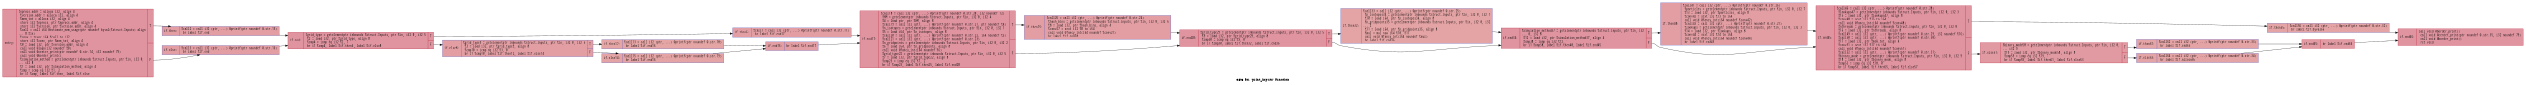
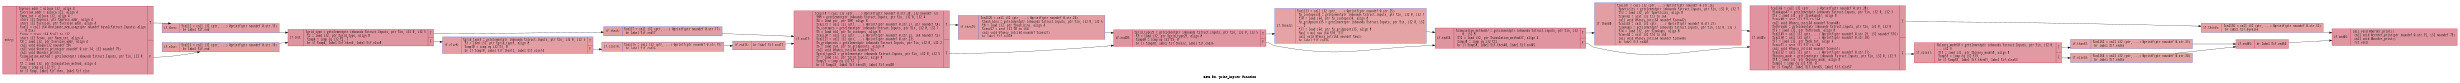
(663, 44) -> none
(2177, 60) -> (2109, 60)
